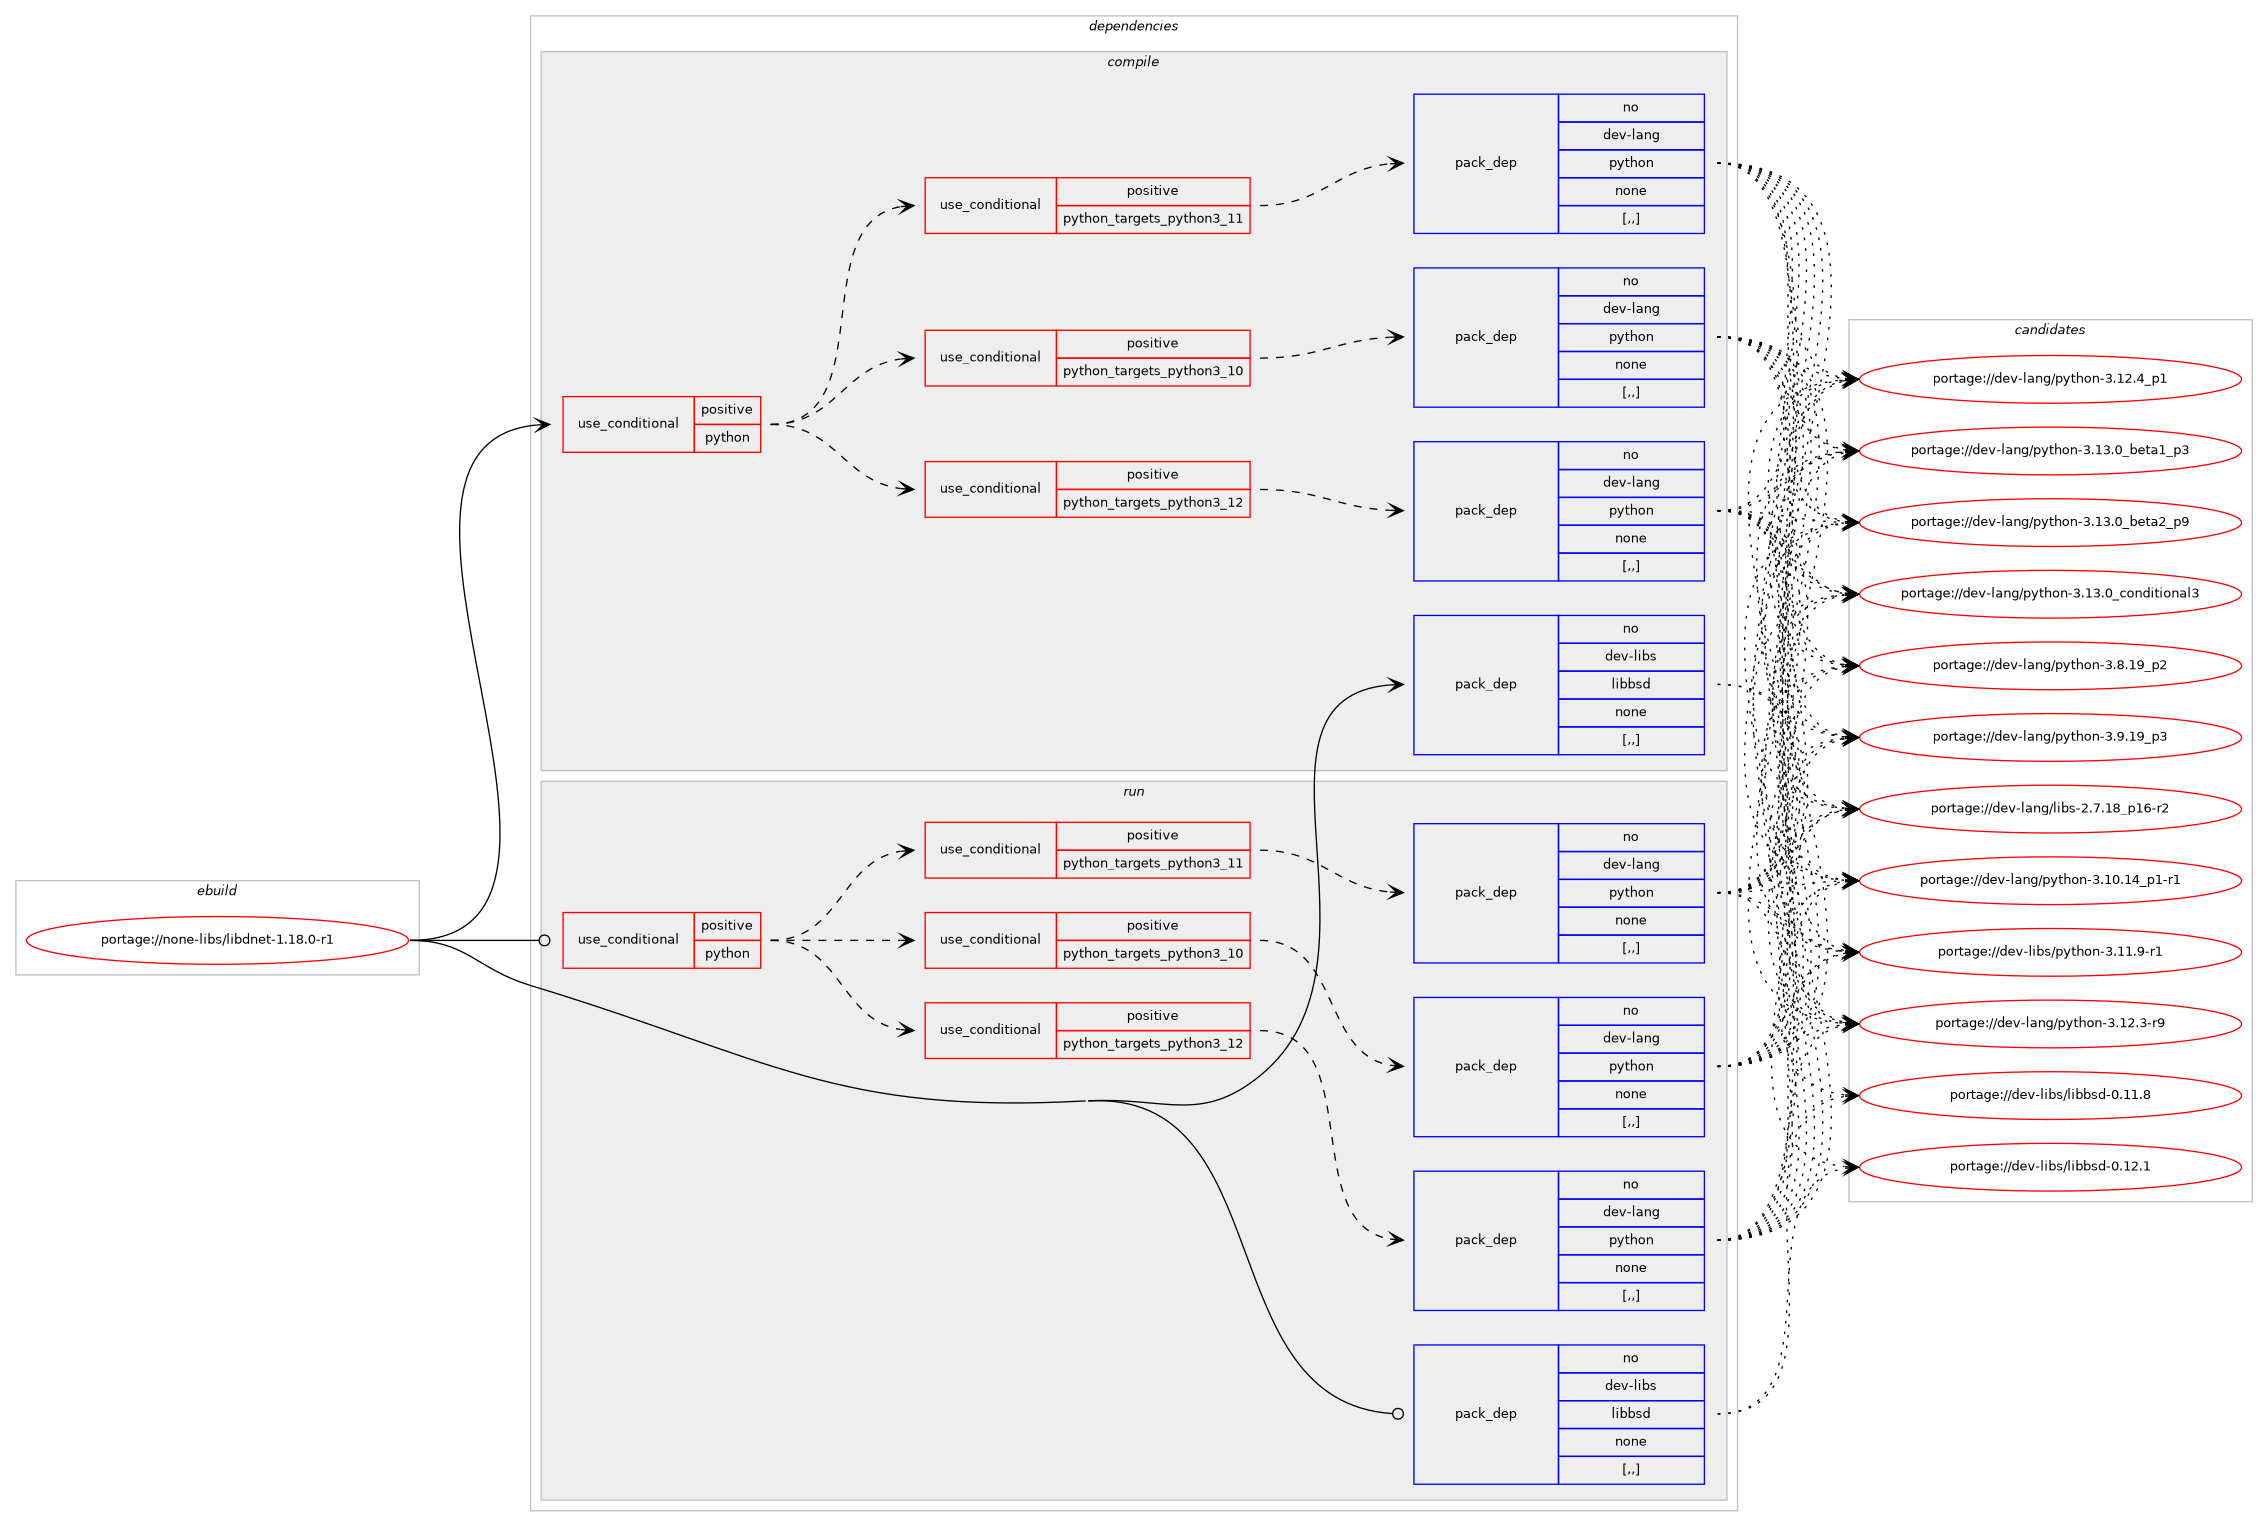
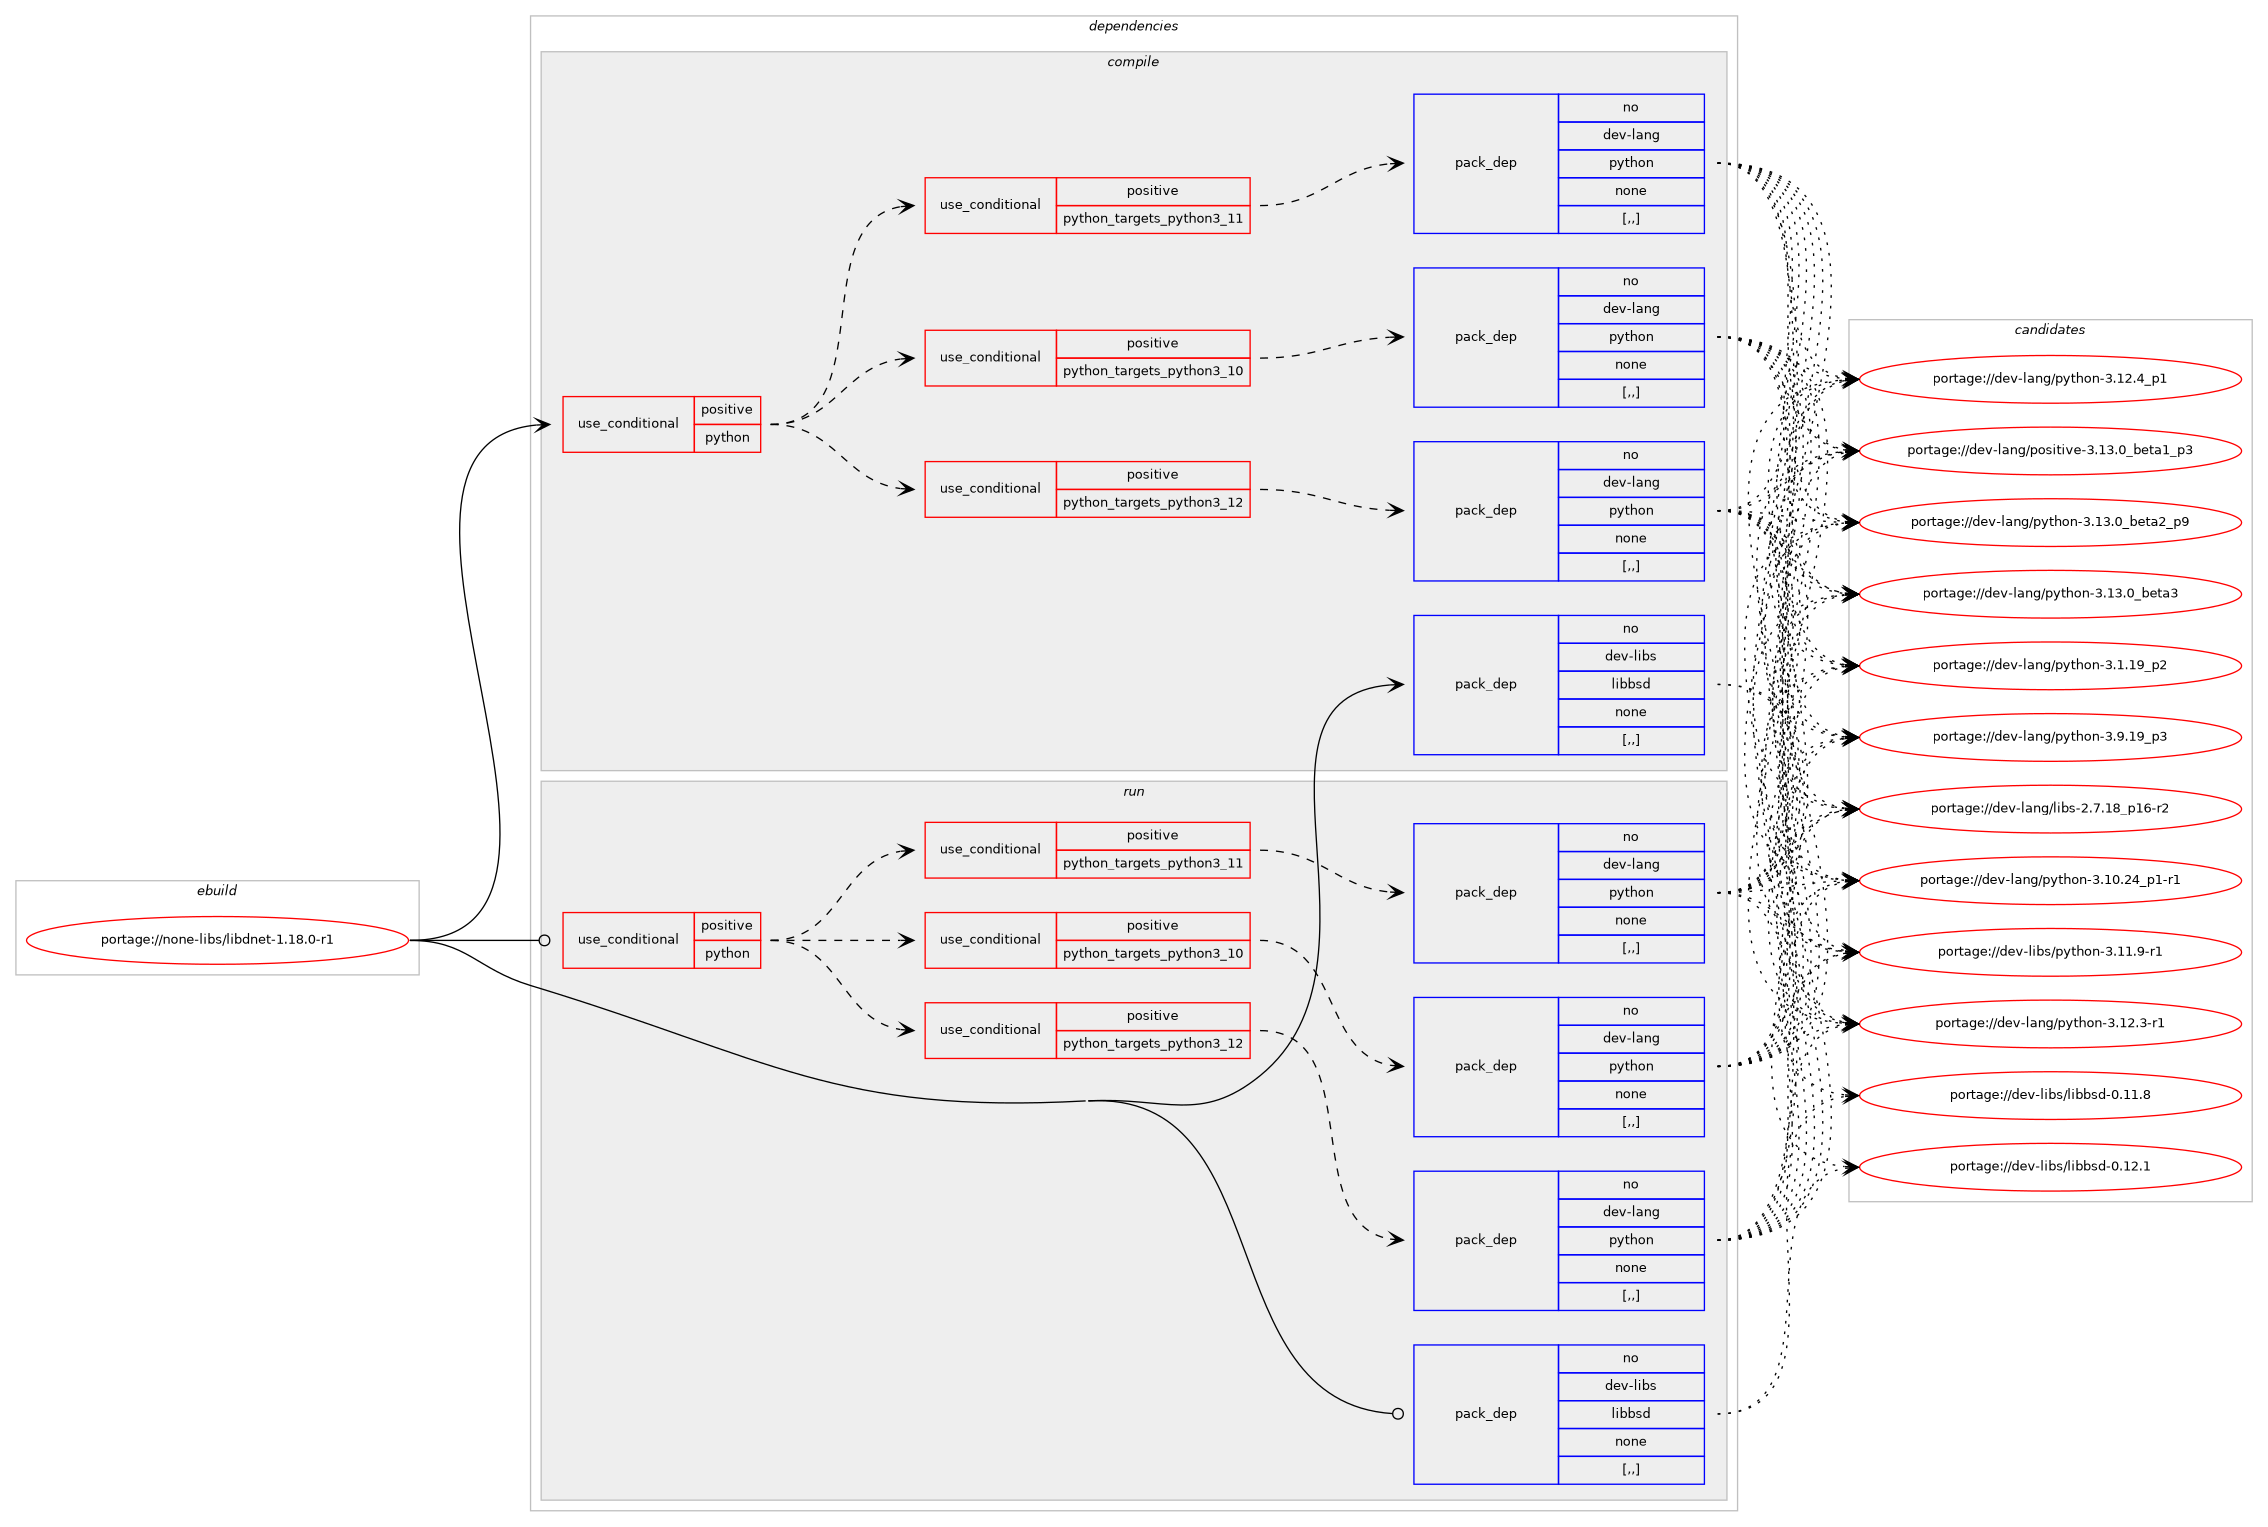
(2051, 451) -> (2051, 451)
(2051, 594) -> (2051, 594)
(2051, 666) -> (2051, 666)
(2051, 881) -> (2051, 881)
(2051, 1024) -> (2051, 1024)
